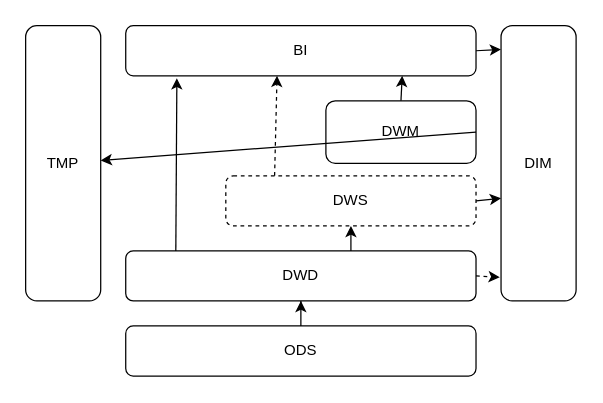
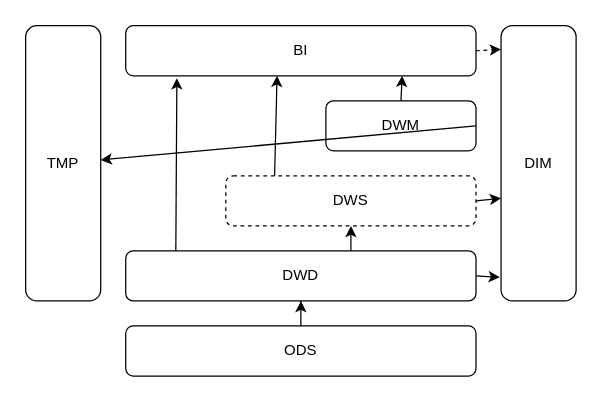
(485, 50) -> (485, 50)
(276, 129) -> (276, 129)
(401, 132) -> (401, 126)
(484, 276) -> (484, 276)
